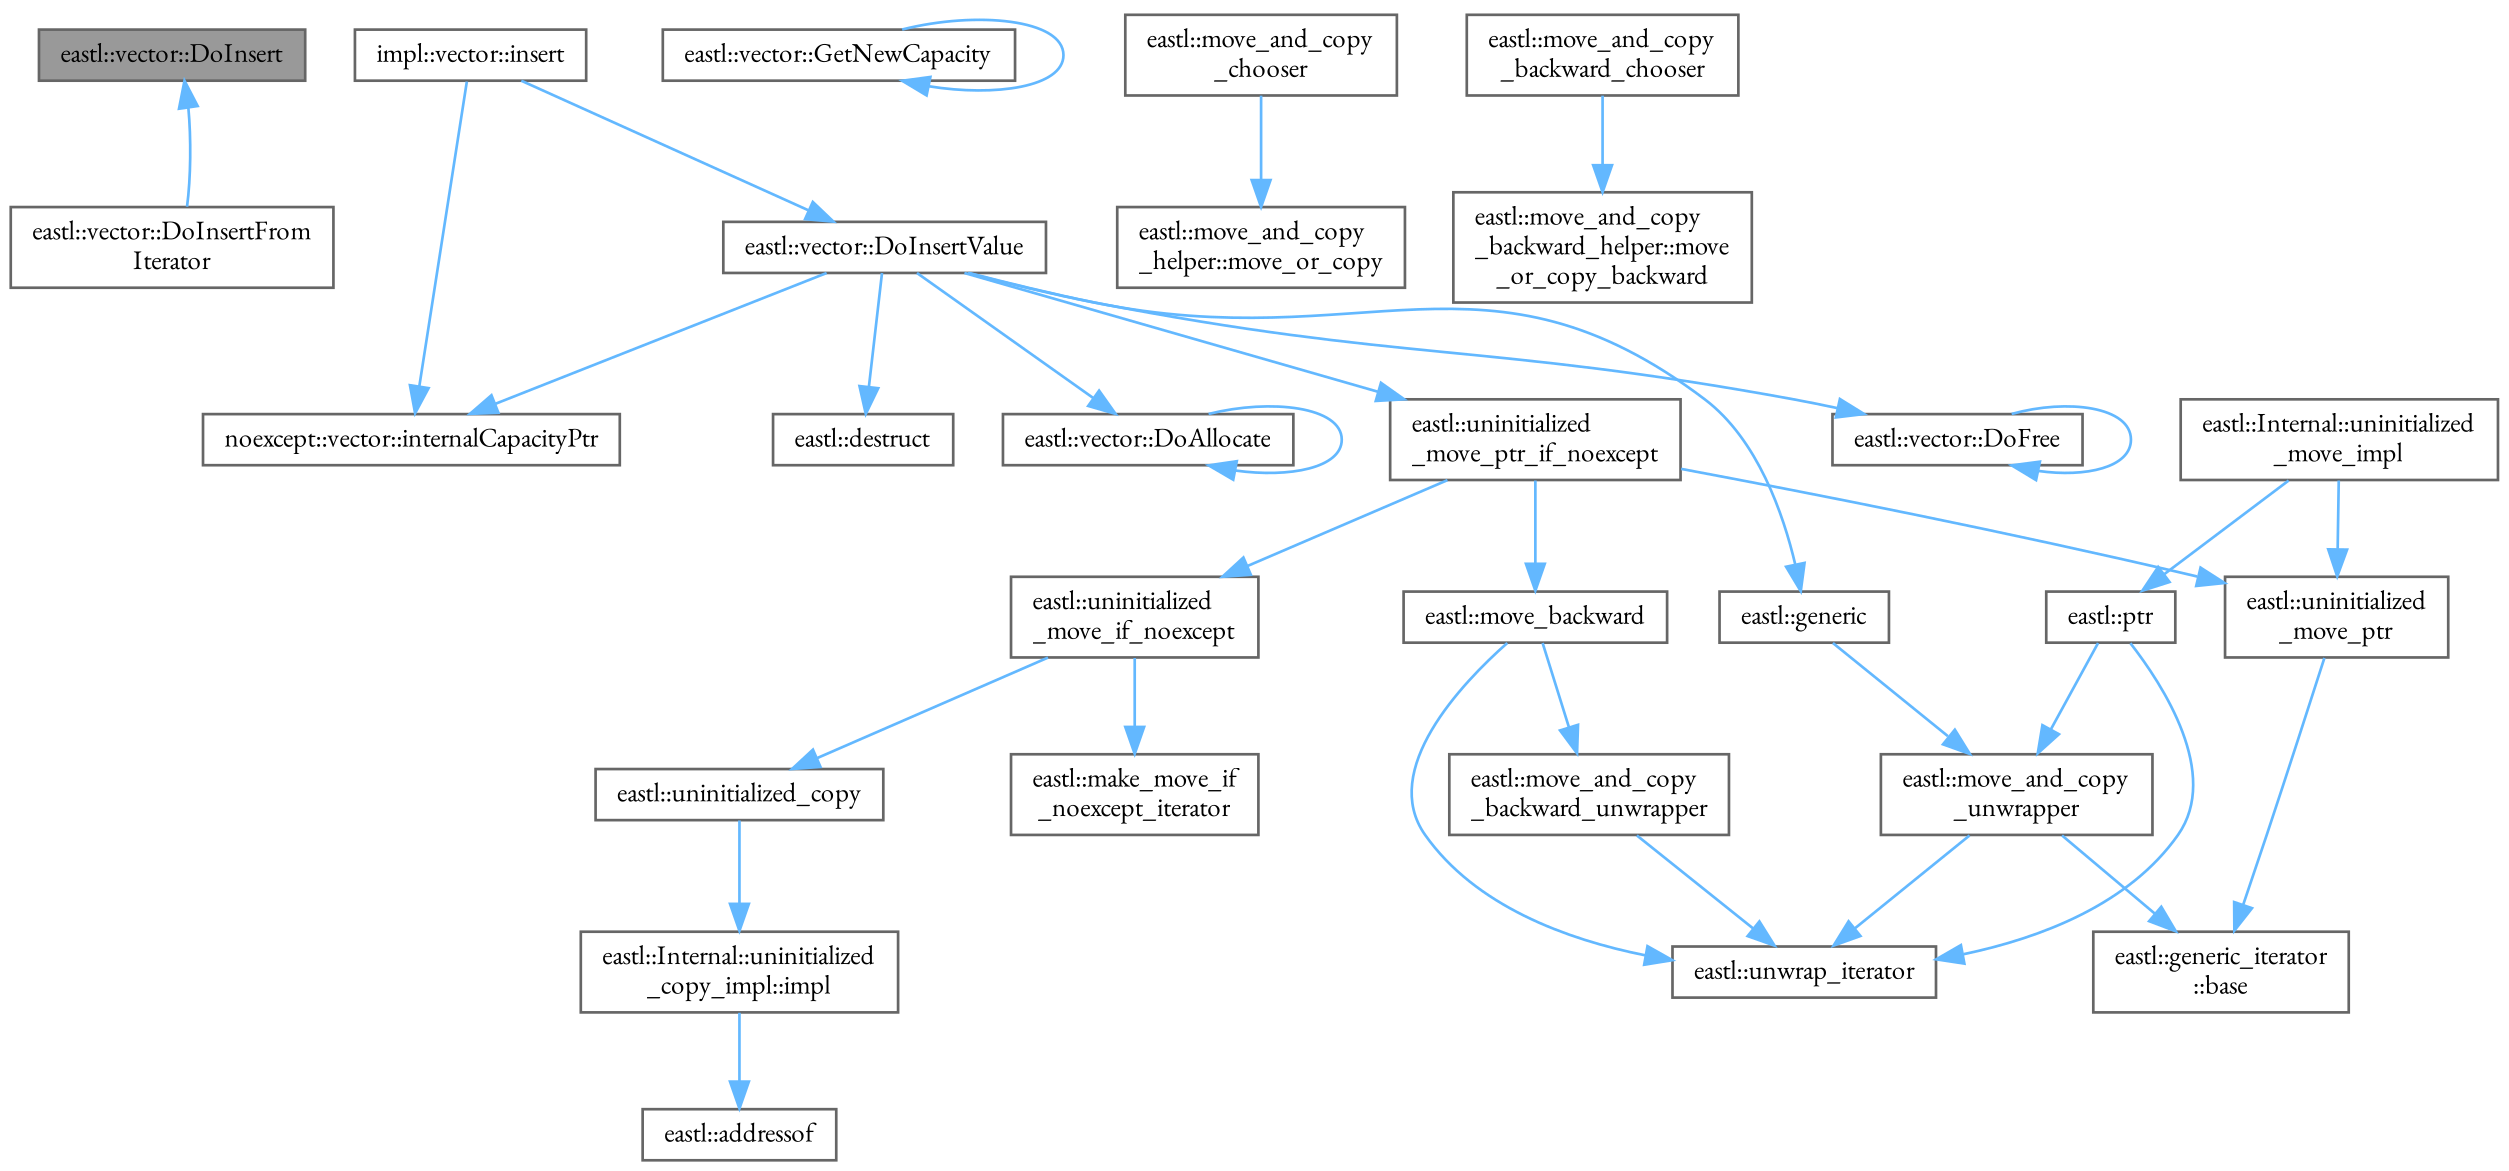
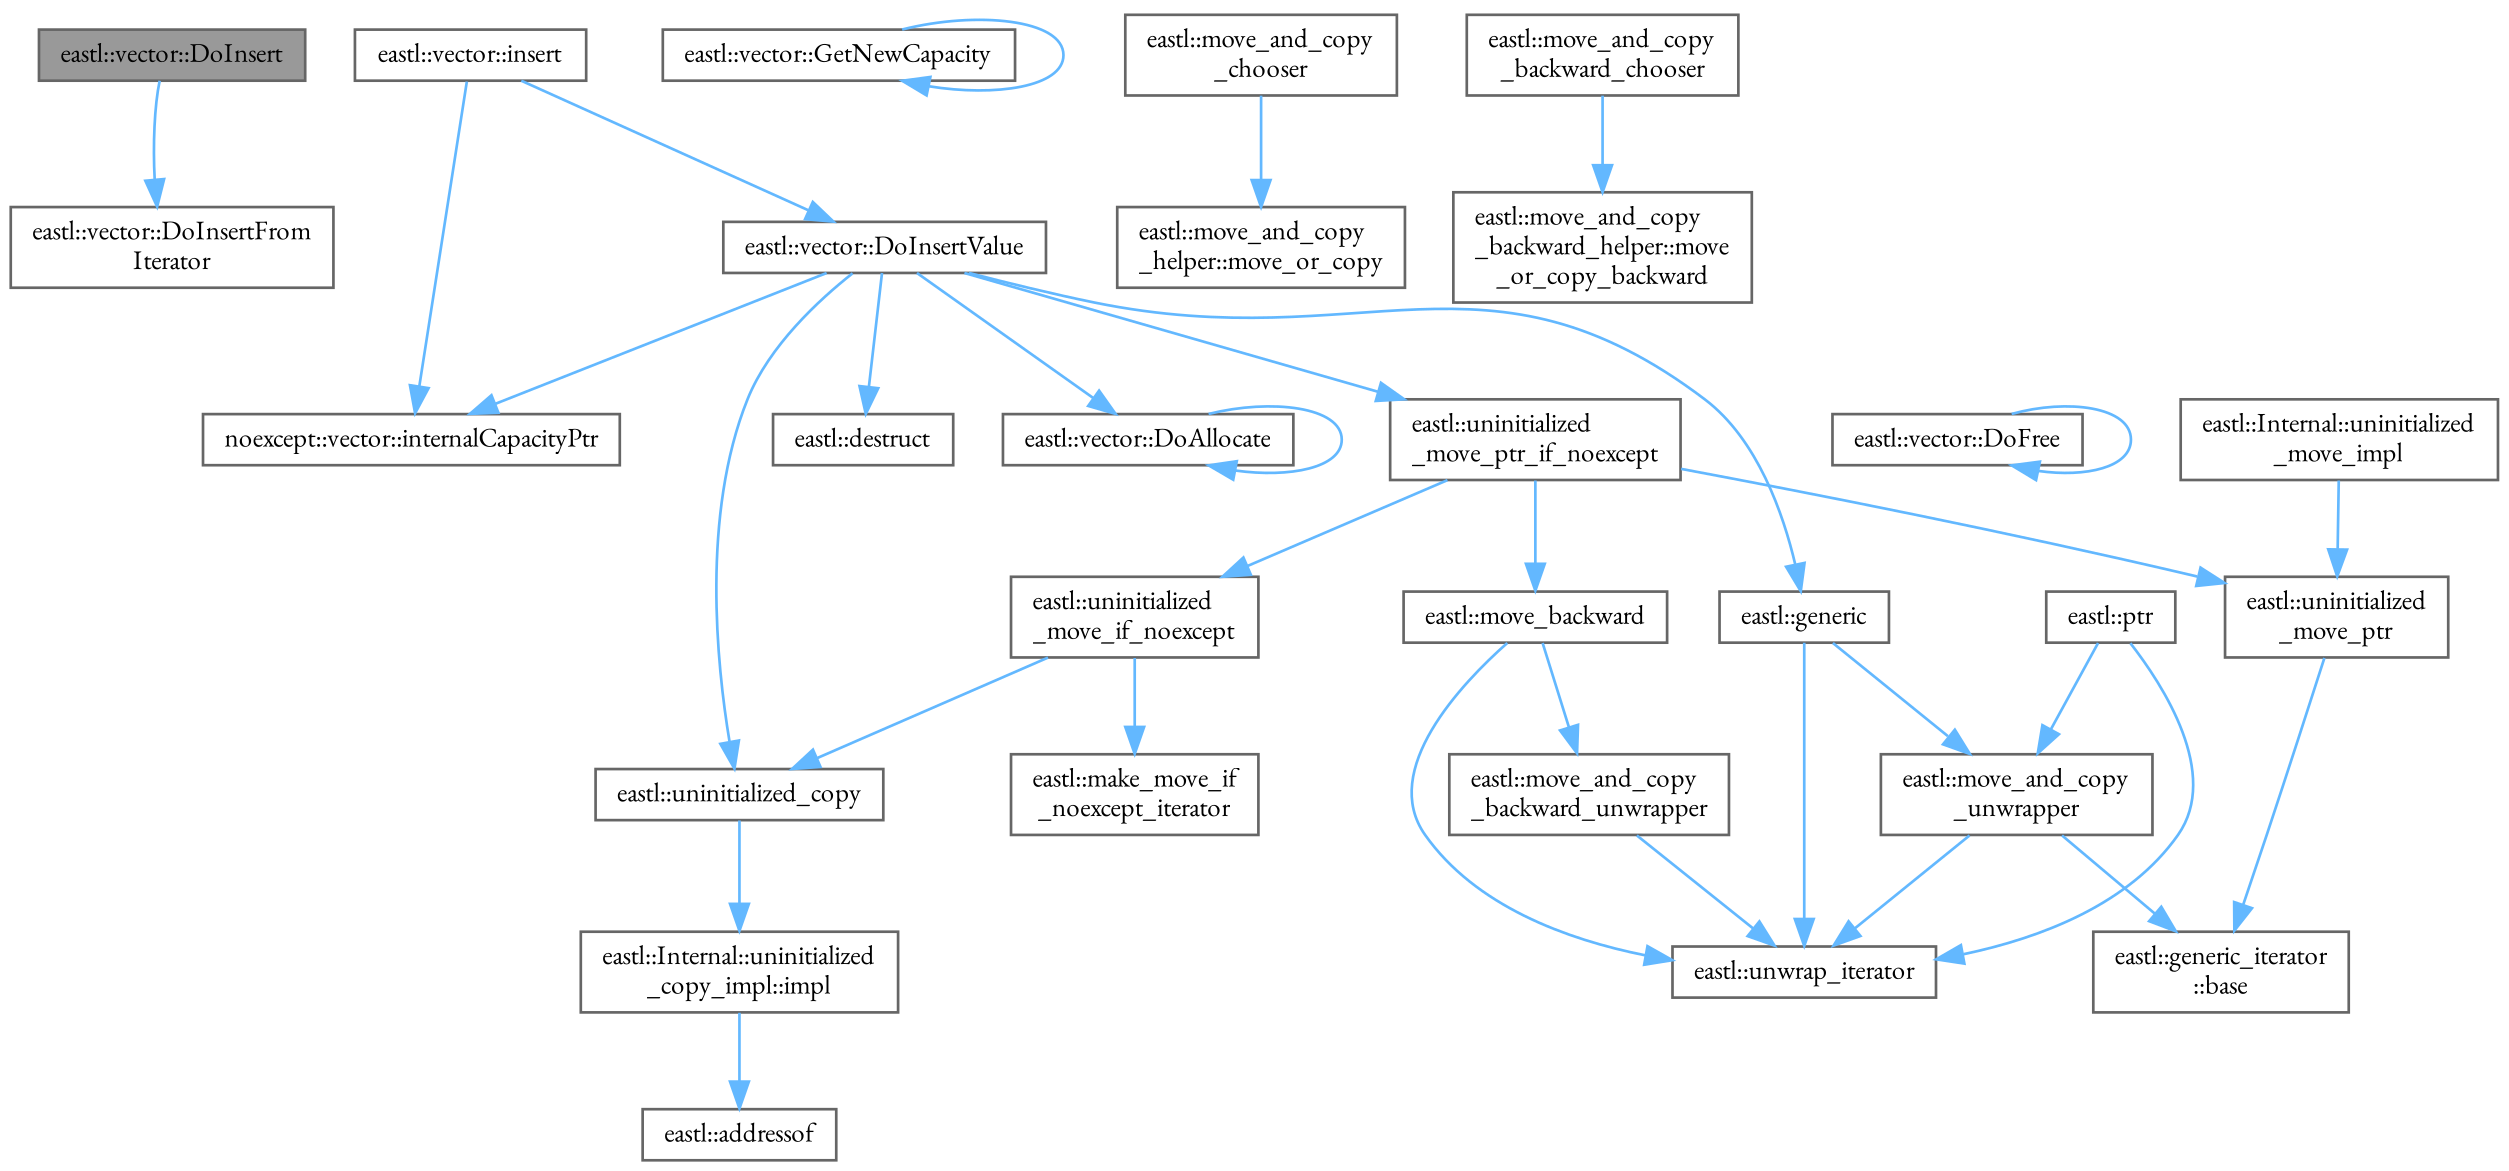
(471, 55) -> (471, 55)
(190, 157) -> (154, 130)
(1402, 348) -> (724, 486)
(2226, 527) -> none
none -> (1804, 780)
